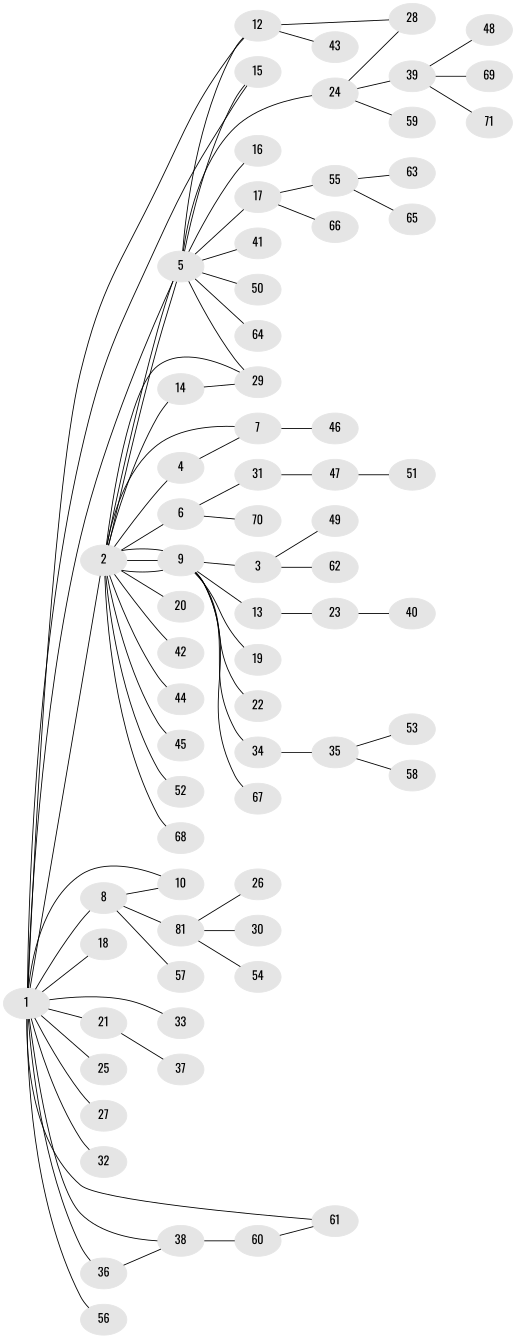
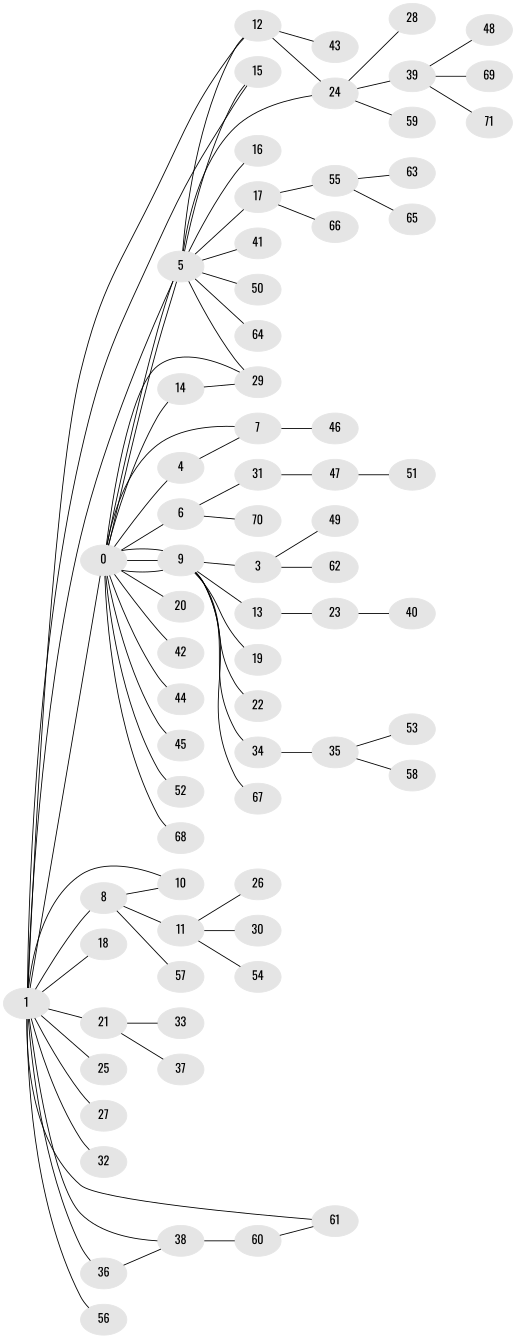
(335, 22) -> (297, 60)
(104, 560) -> (104, 560)
(181, 931) -> (181, 931)
(107, 997) -> (142, 1023)
